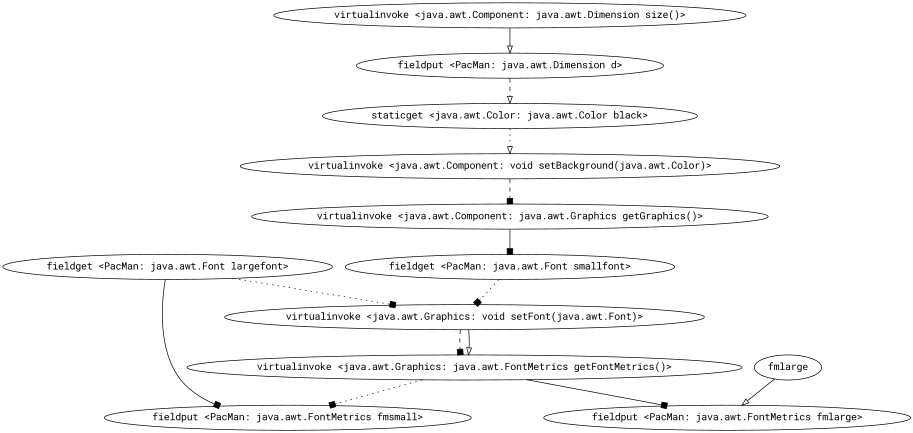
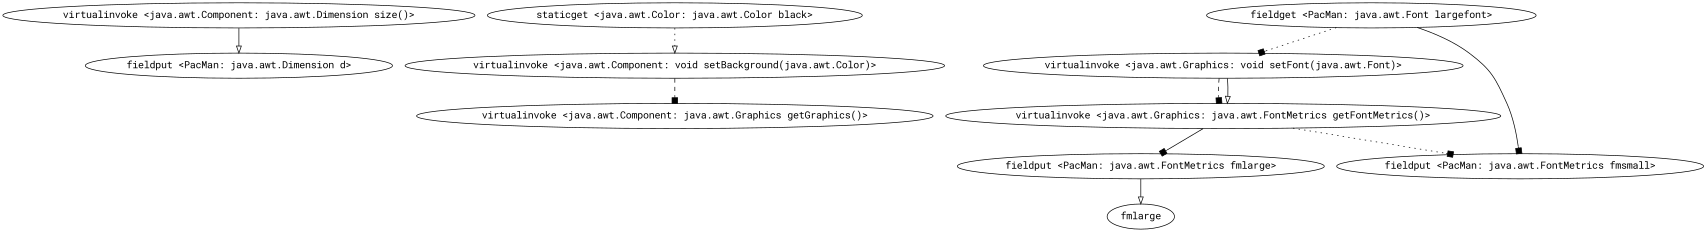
(510, 87) -> none
(510, 267) -> none
(761, 390) -> (1141, 188)
